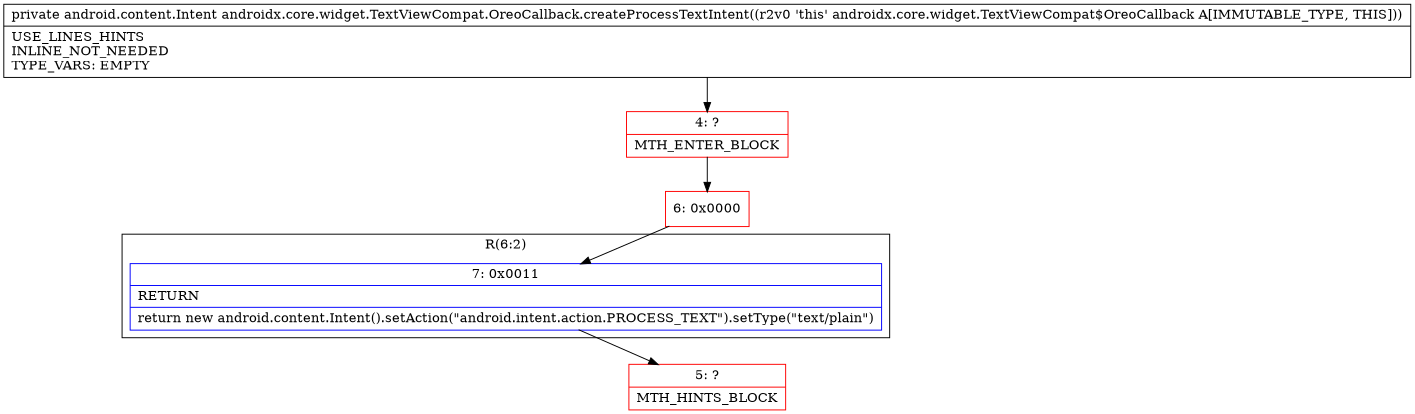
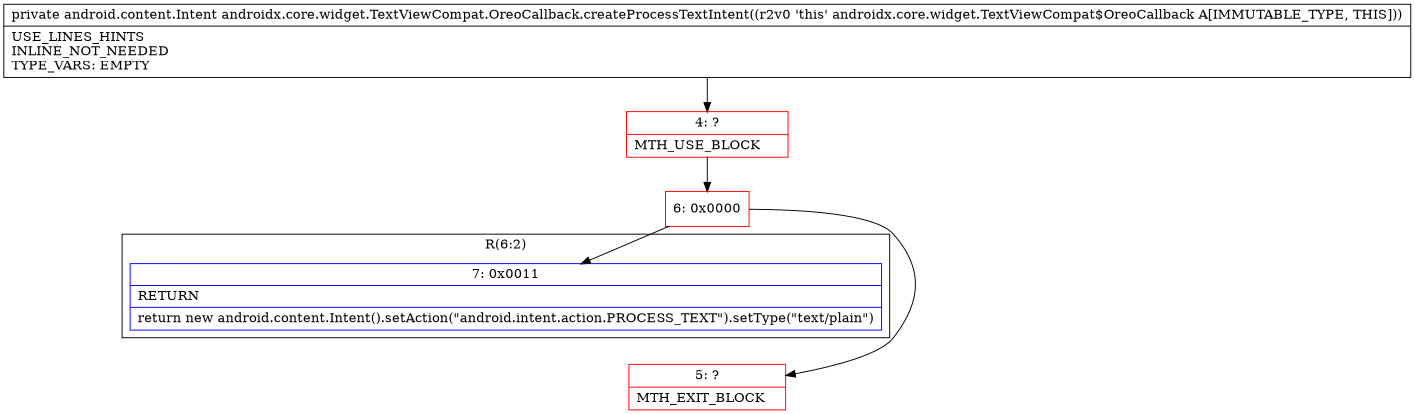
(707, 145) -> (697, 145)
(614, 345) -> (912, 265)
(707, 398) -> (701, 398)
